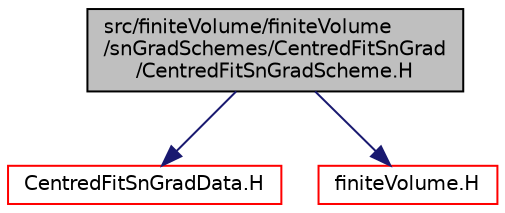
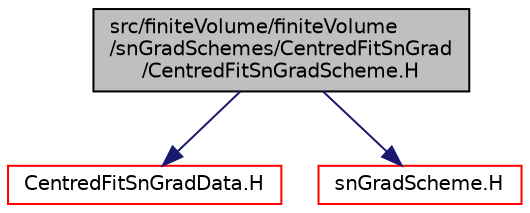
(408, 185) -> (420, 185)
